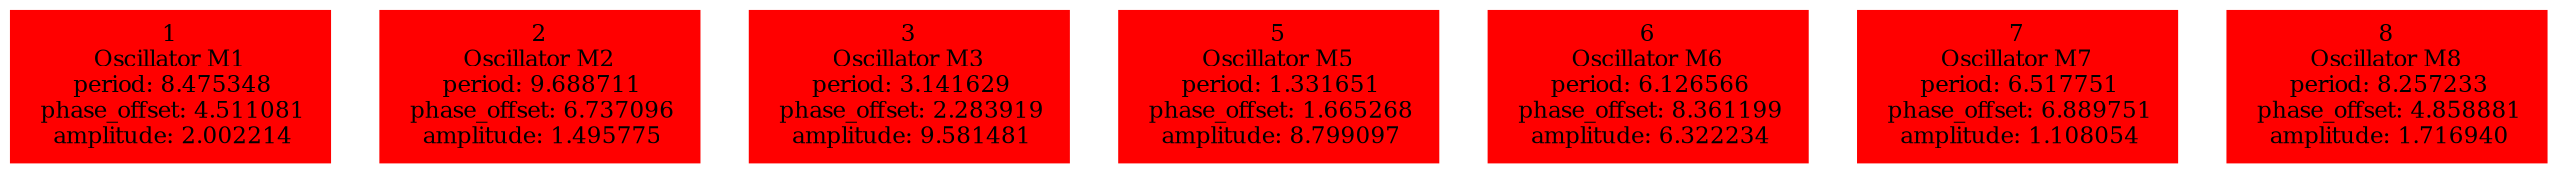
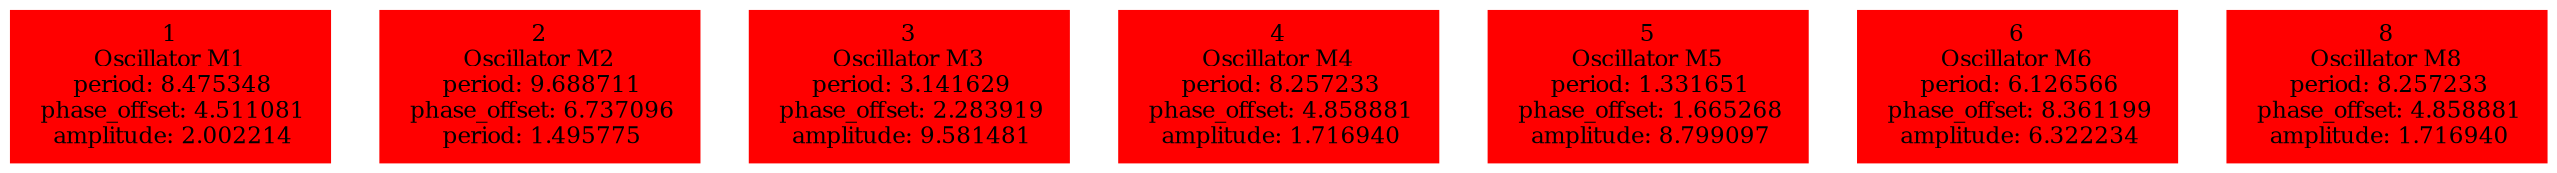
none -> (1279, 87)
(2018, 87) -> none
(540, 136) -> (540, 136)
